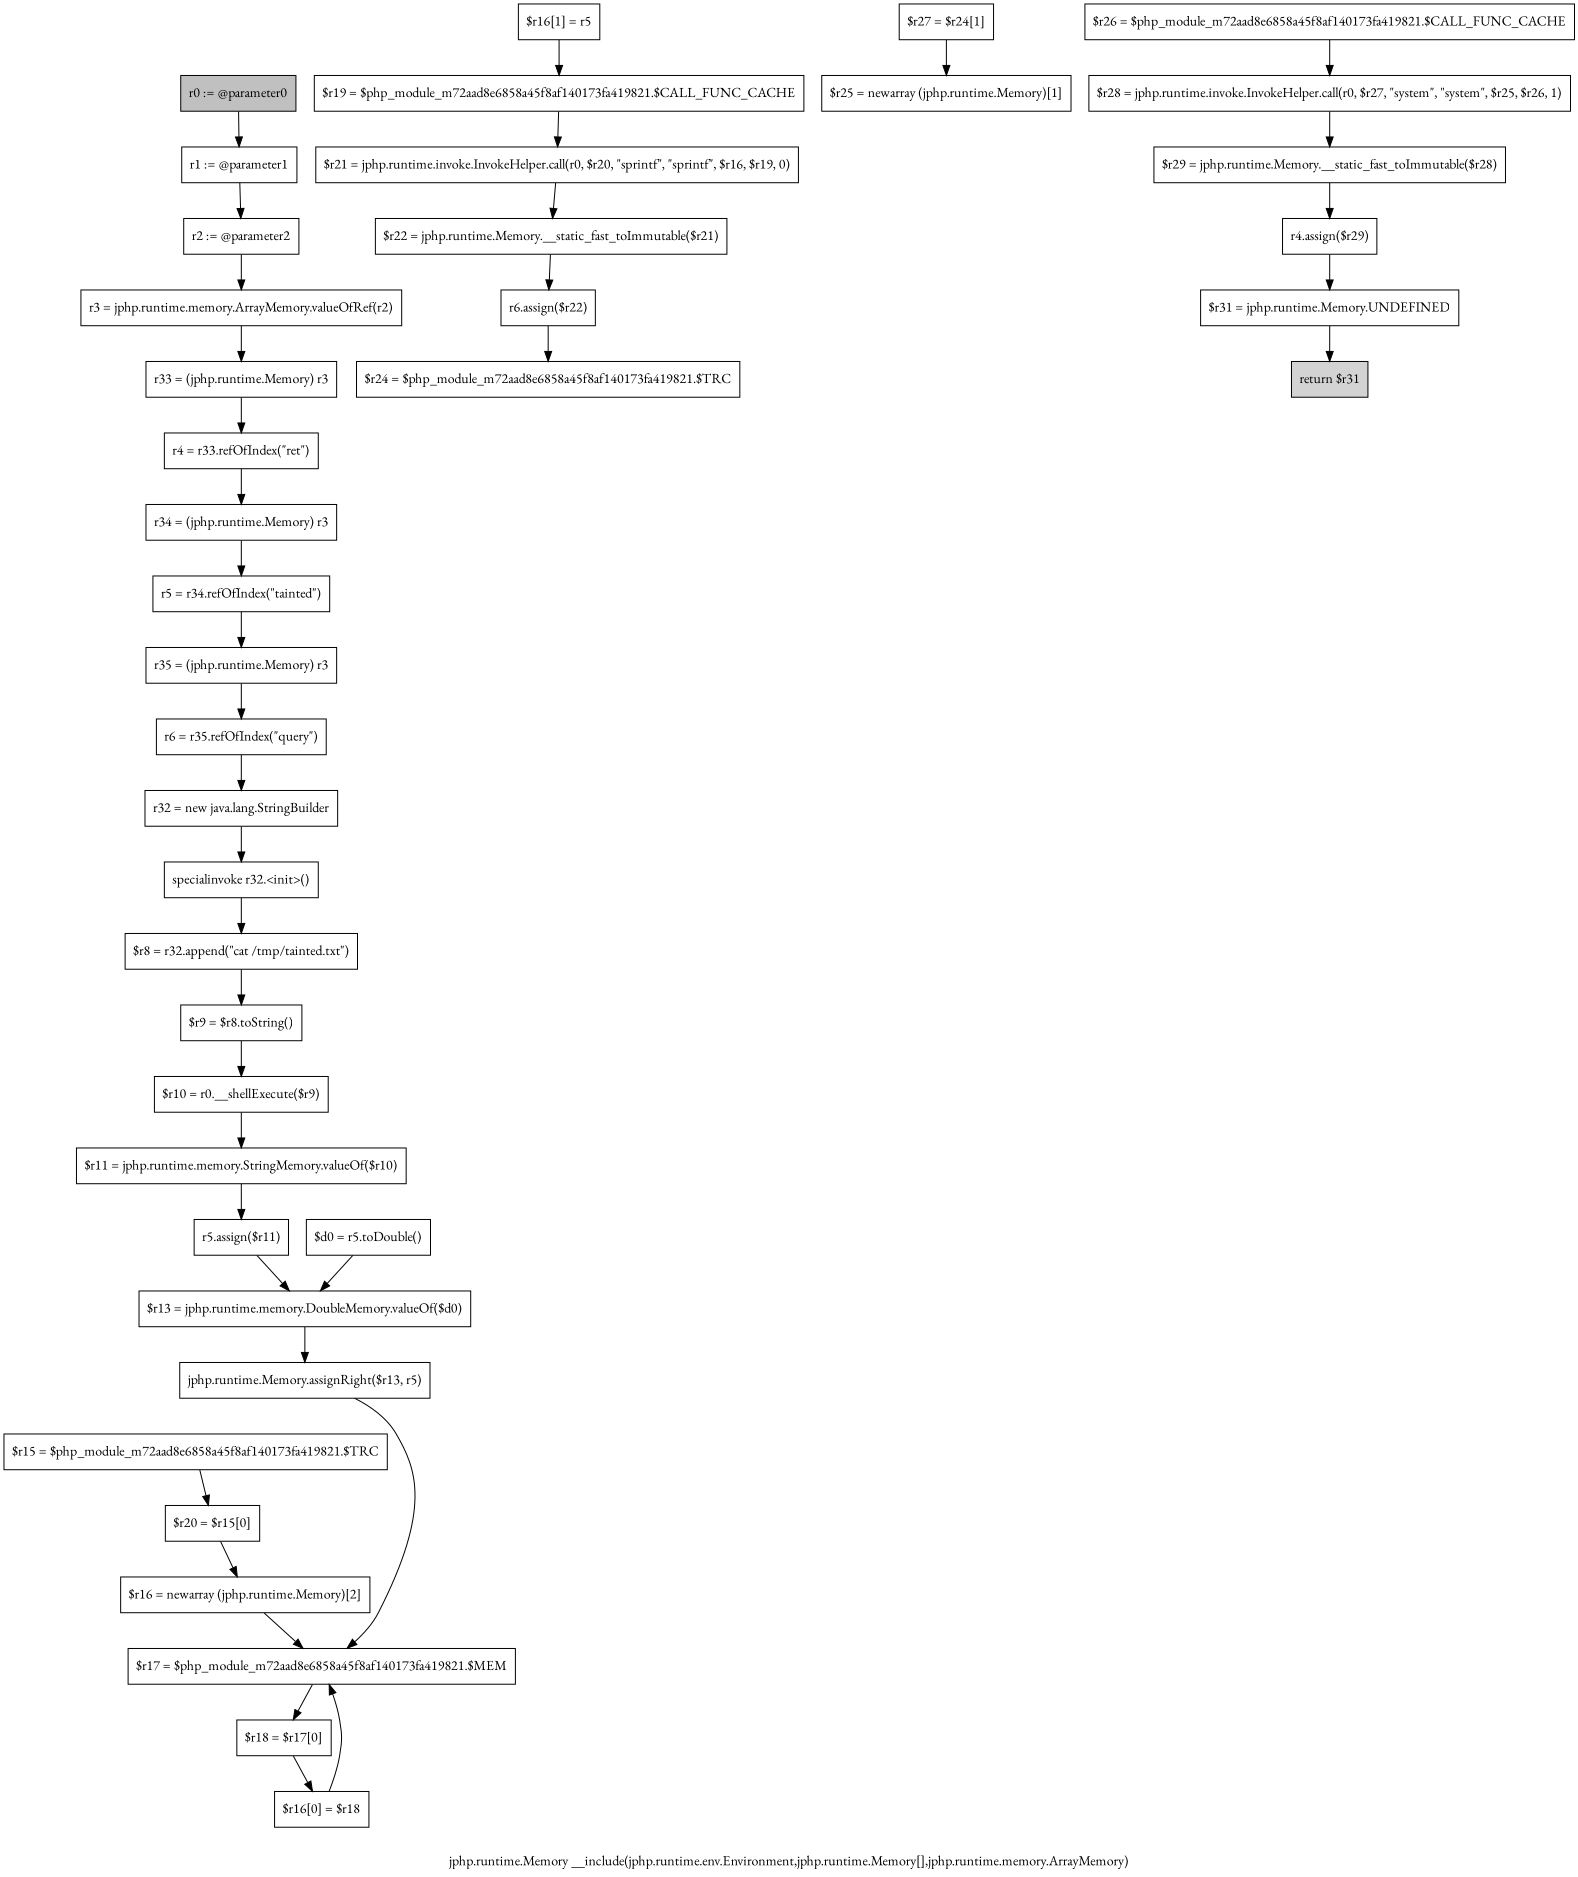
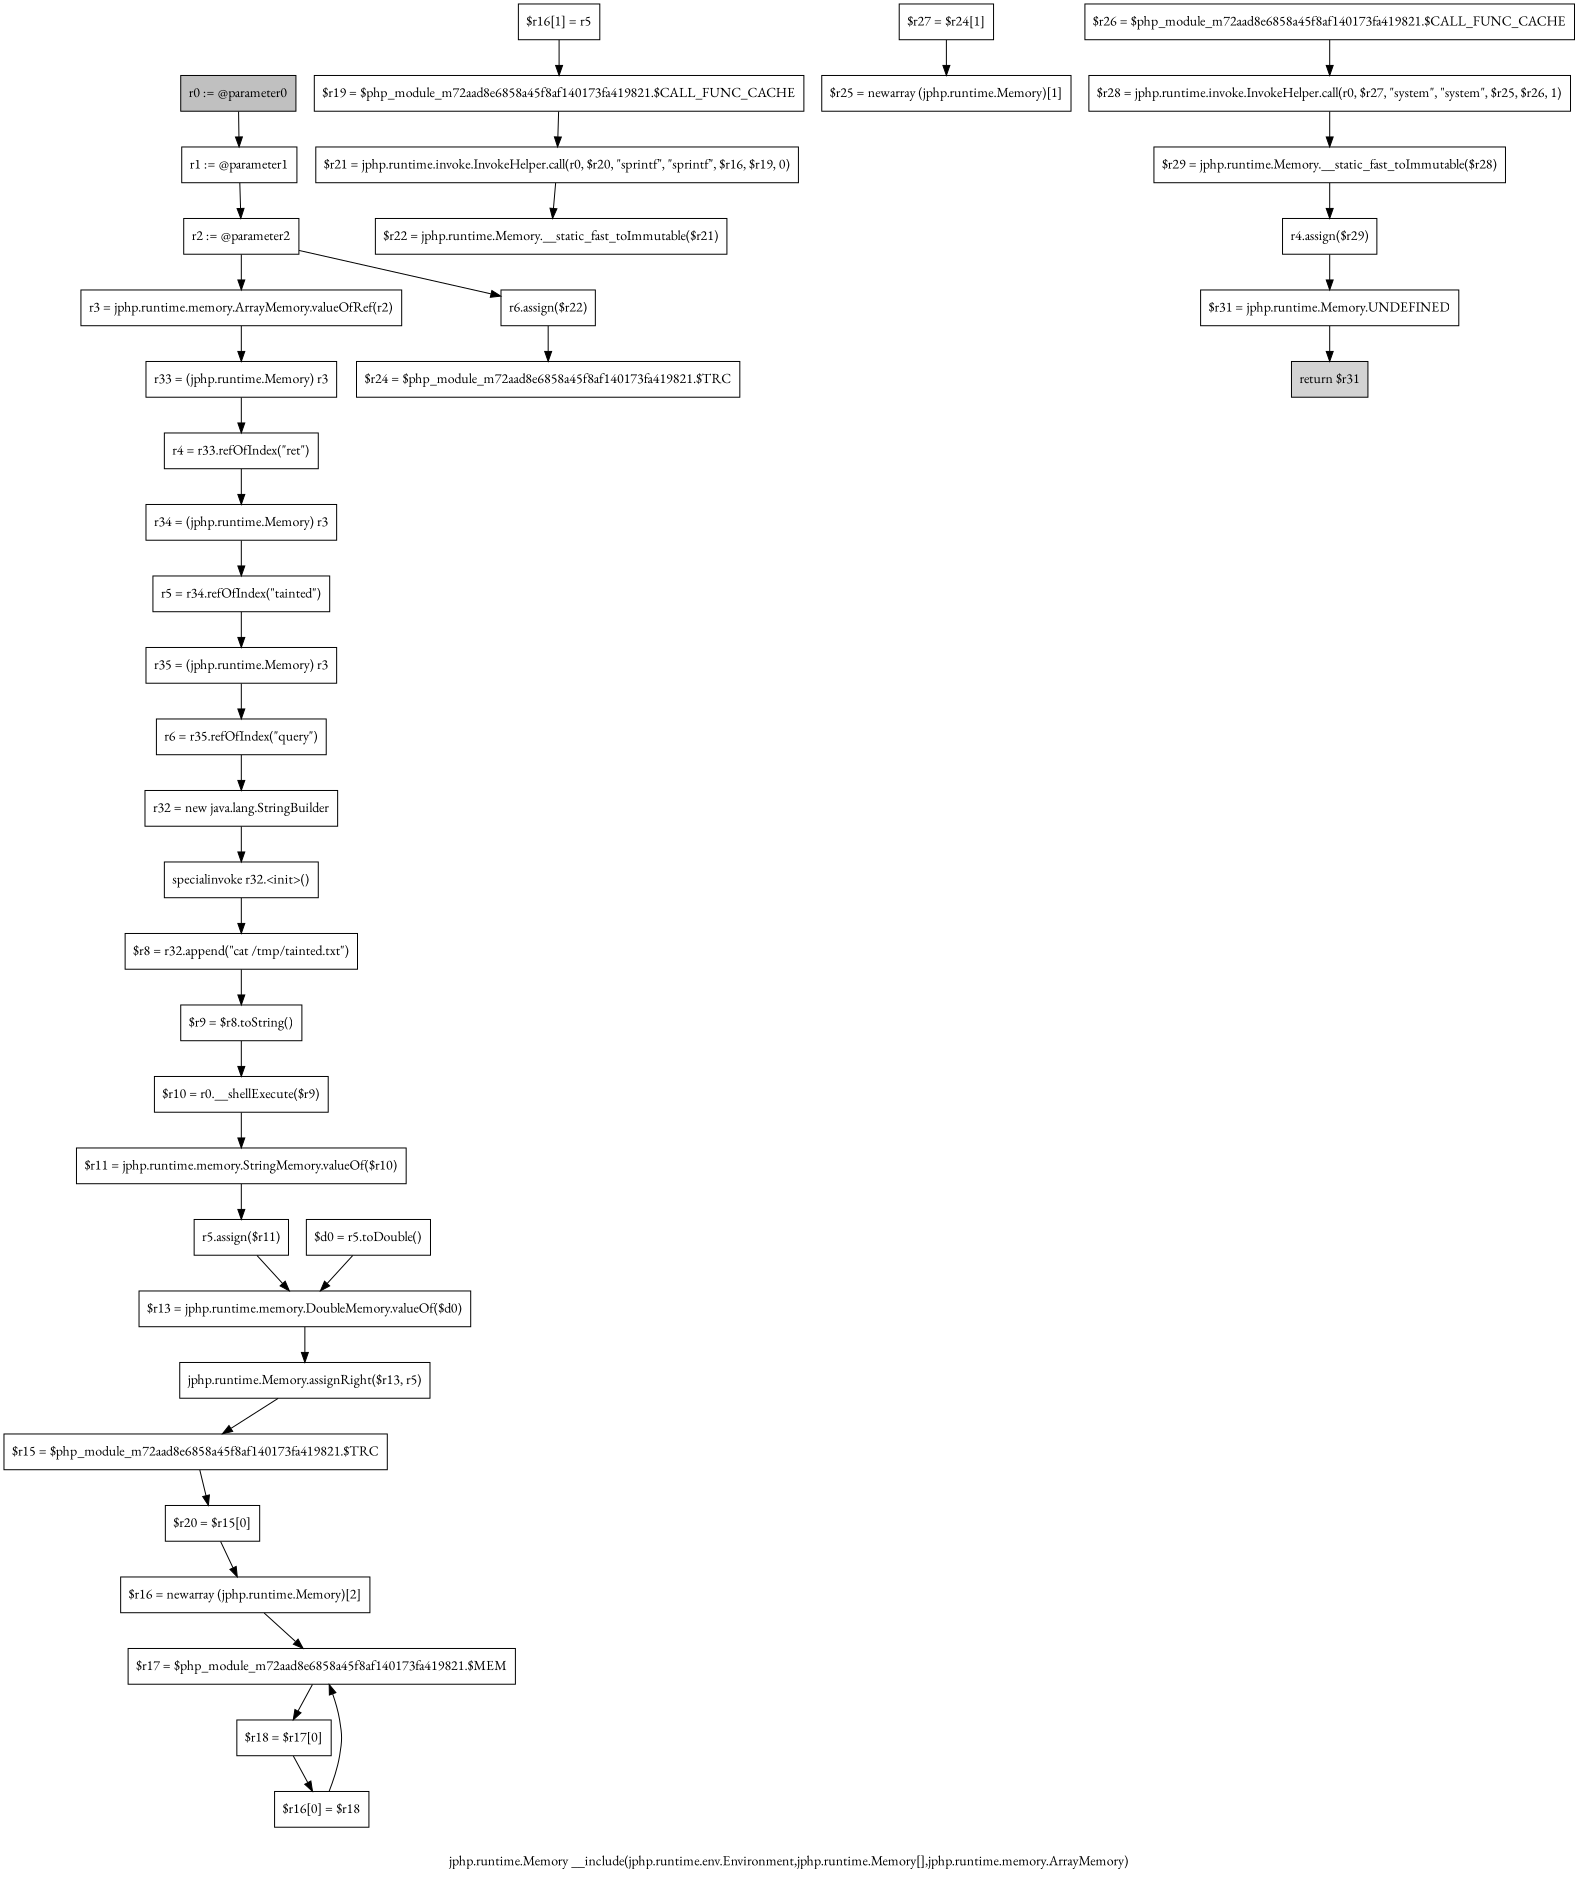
(550, 267) -> (395, 272)
(413, 1516) -> (255, 1413)
